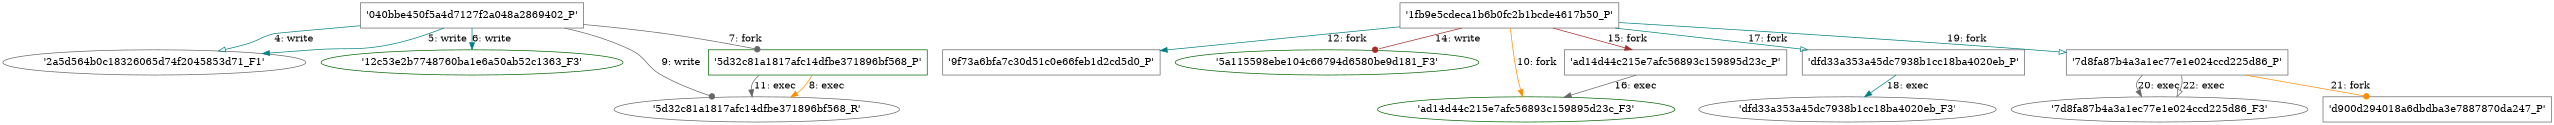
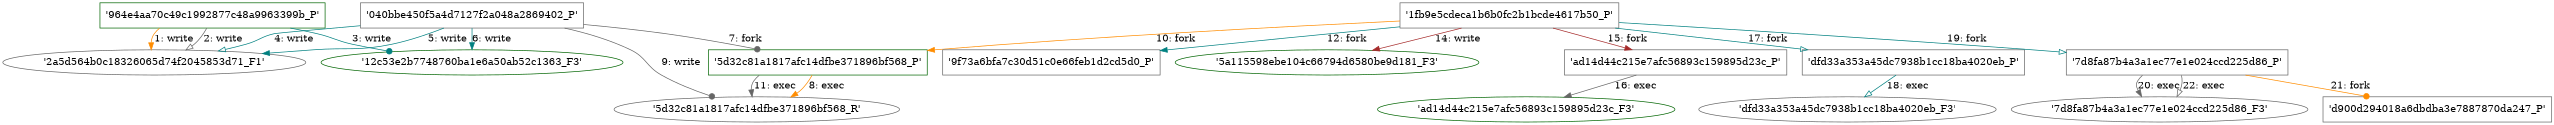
none -> (213, 15)
(1420, 38) -> (1420, 38)
(1514, 59) -> (1167, 34)
(1883, 84) -> (1883, 84)
